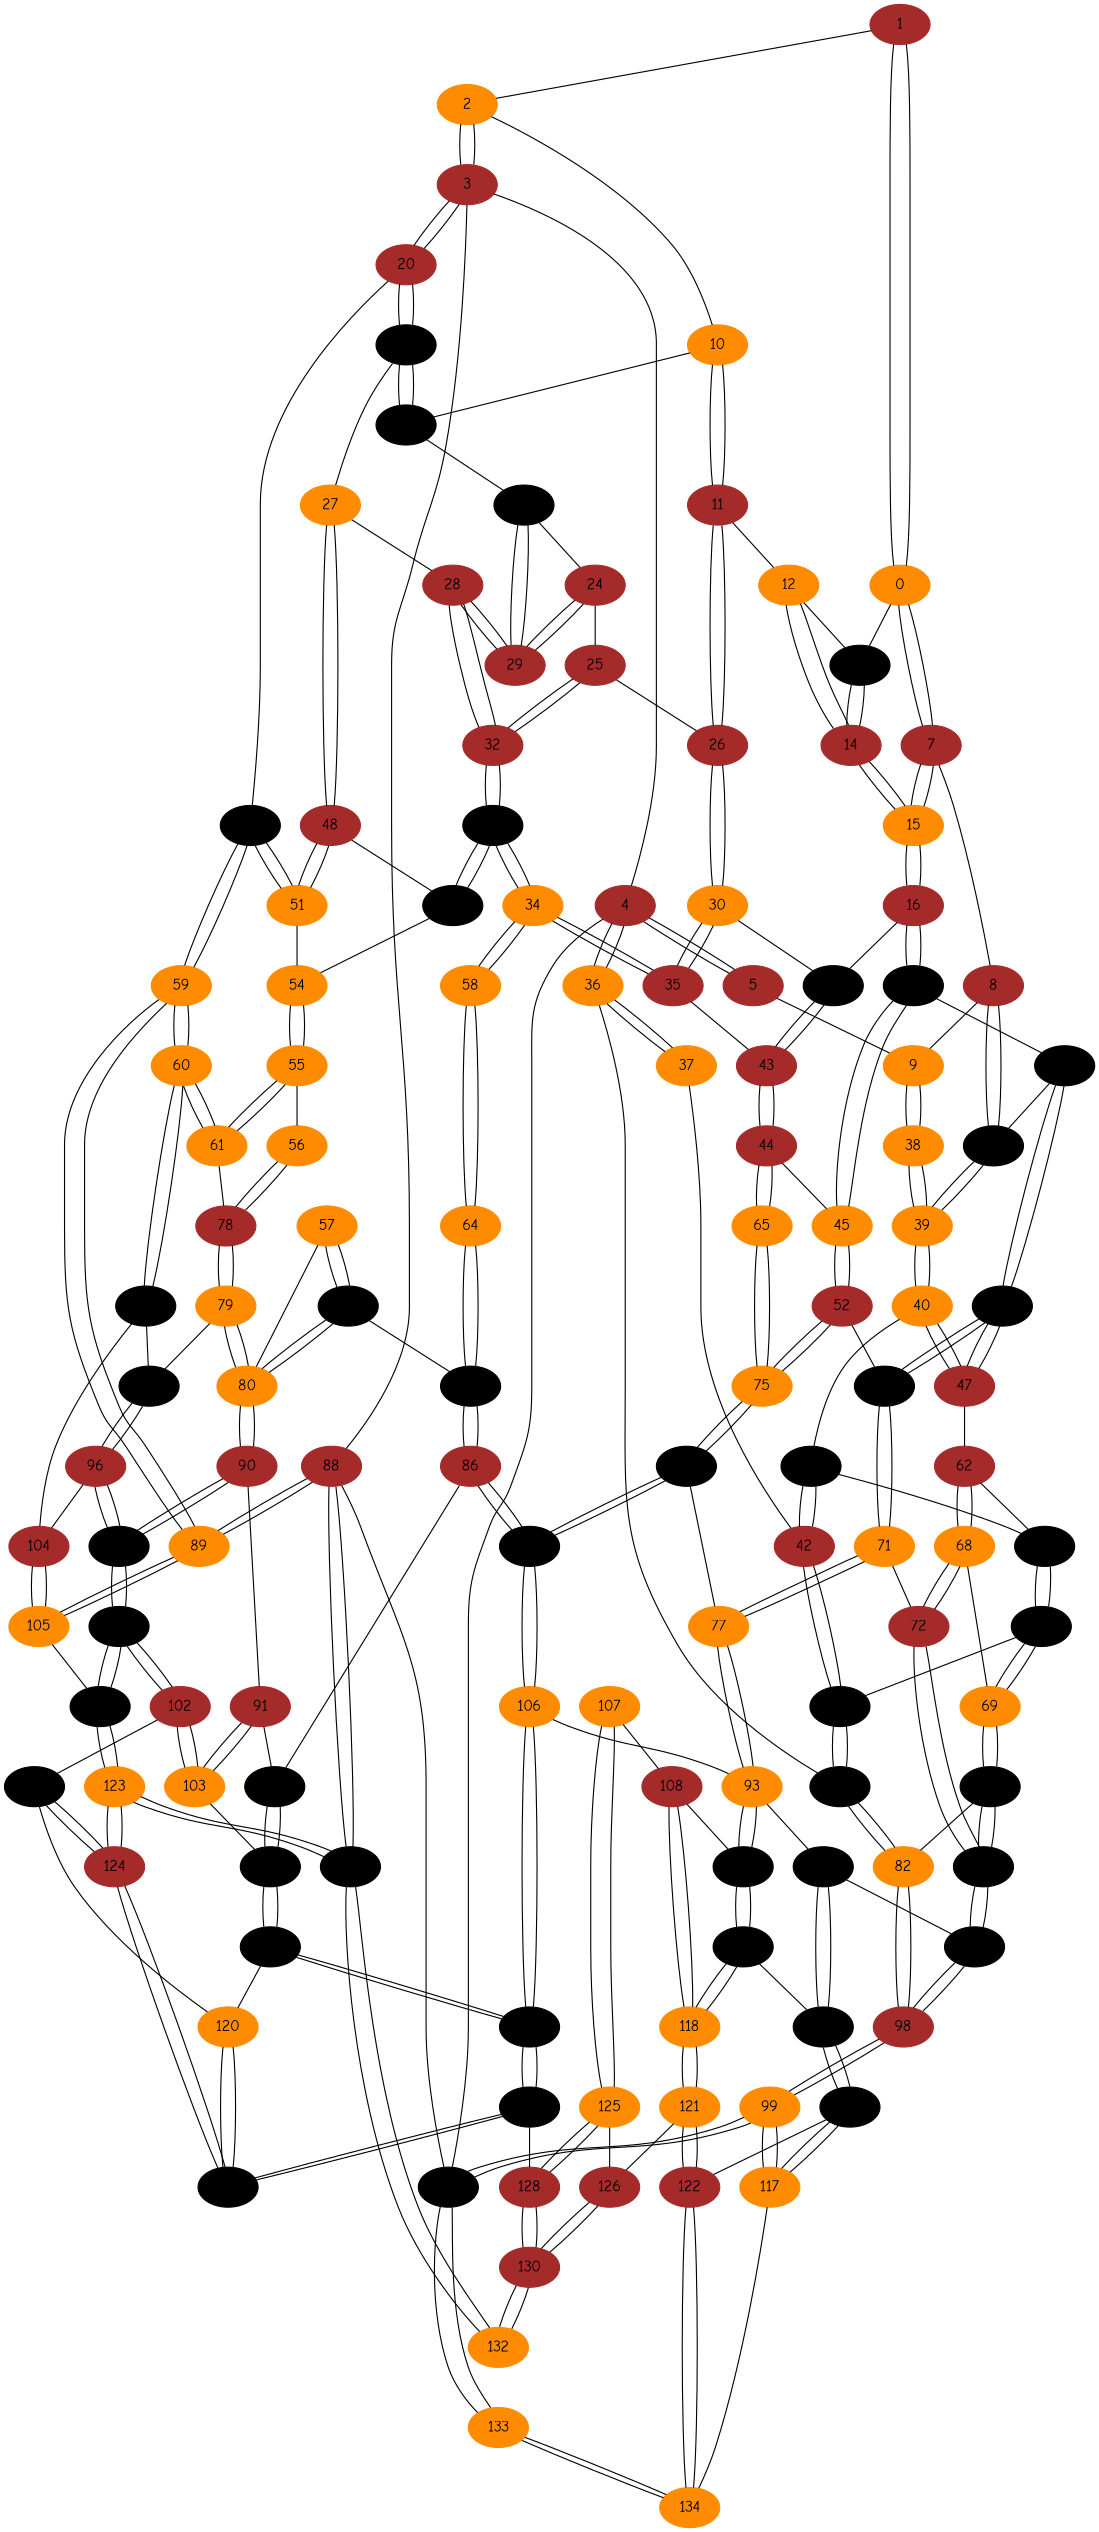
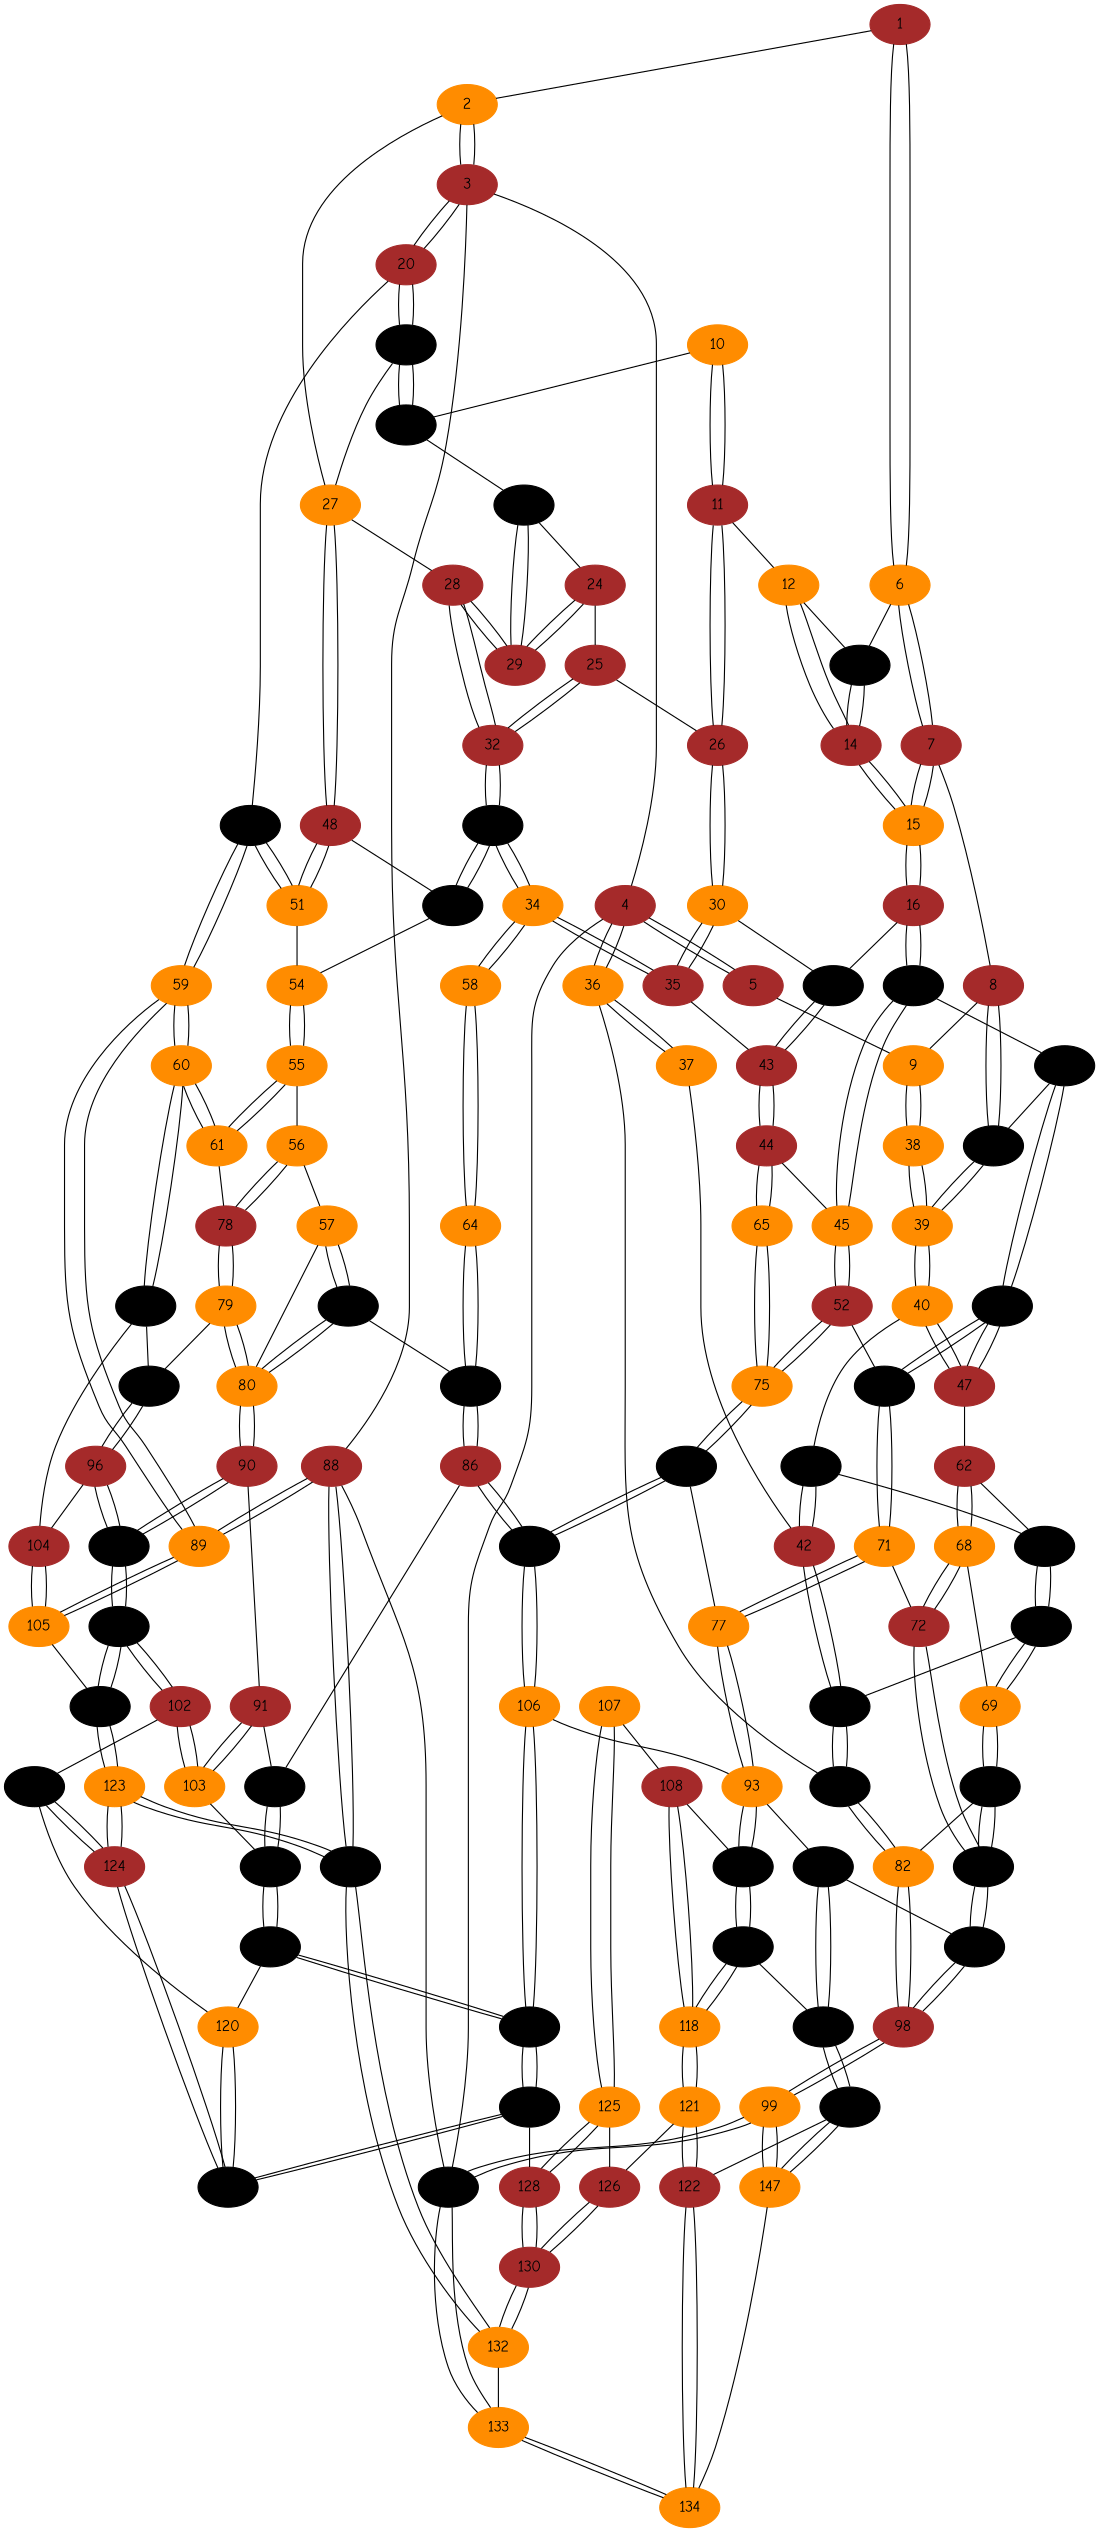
(624, 199) -> (303, 268)
(900, 585) -> (900, 585)
none -> (312, 1186)
(770, 2187) -> (770, 2187)
none -> (498, 2388)
